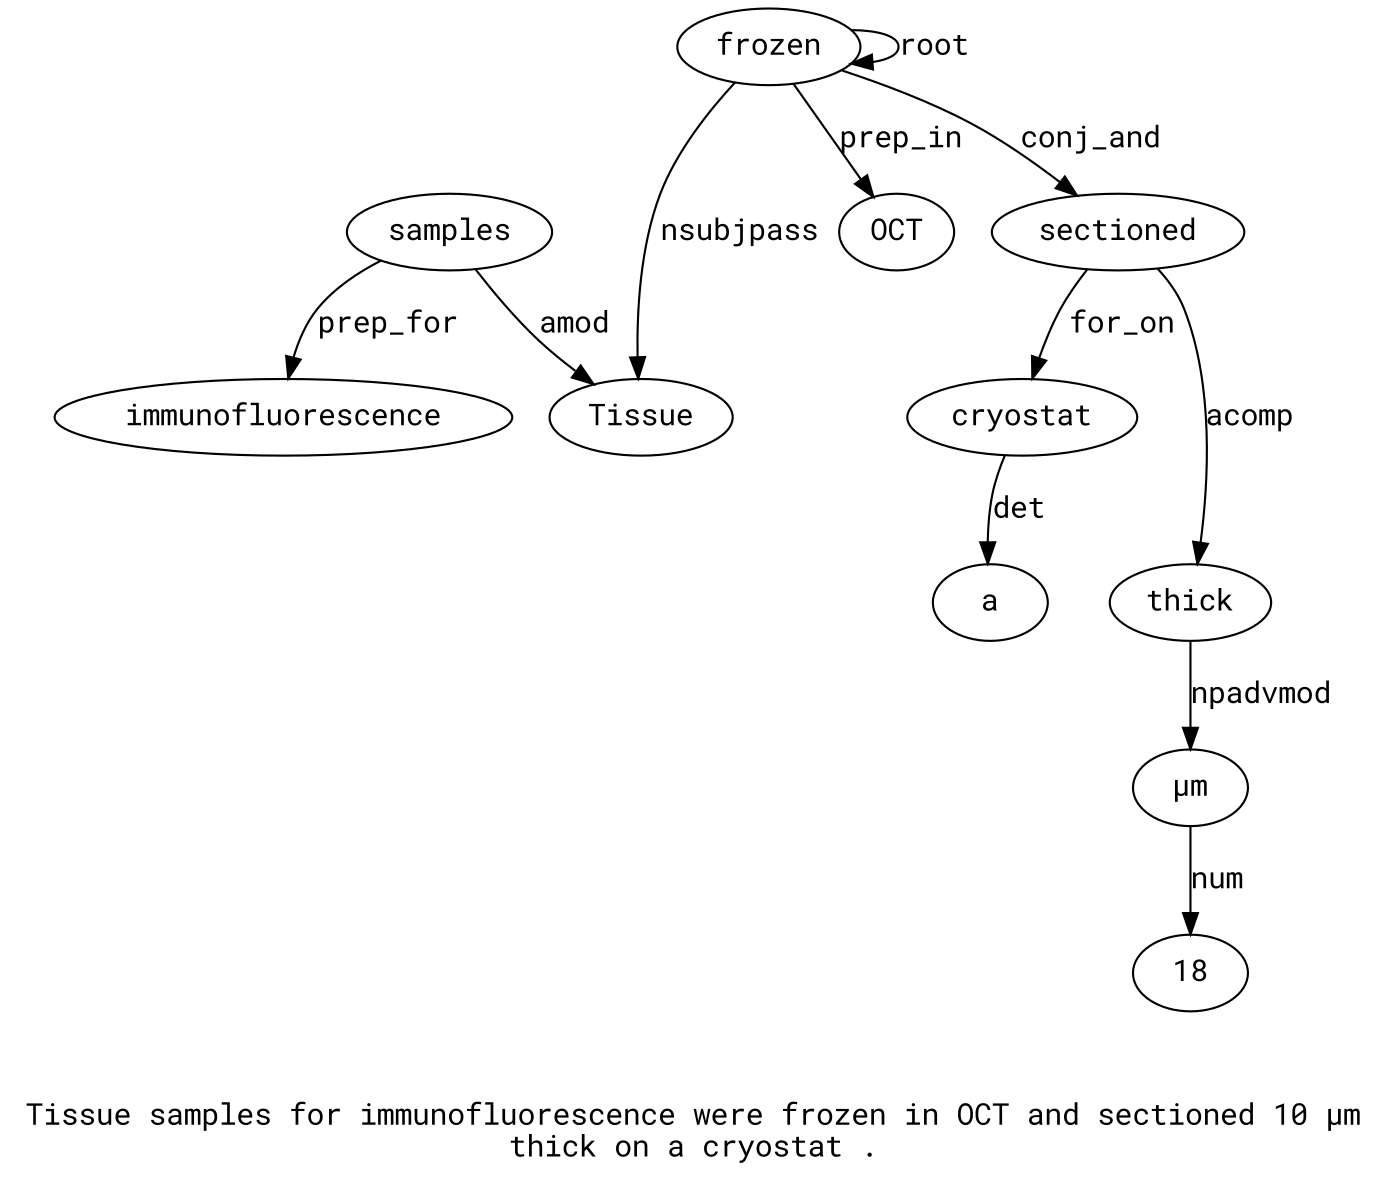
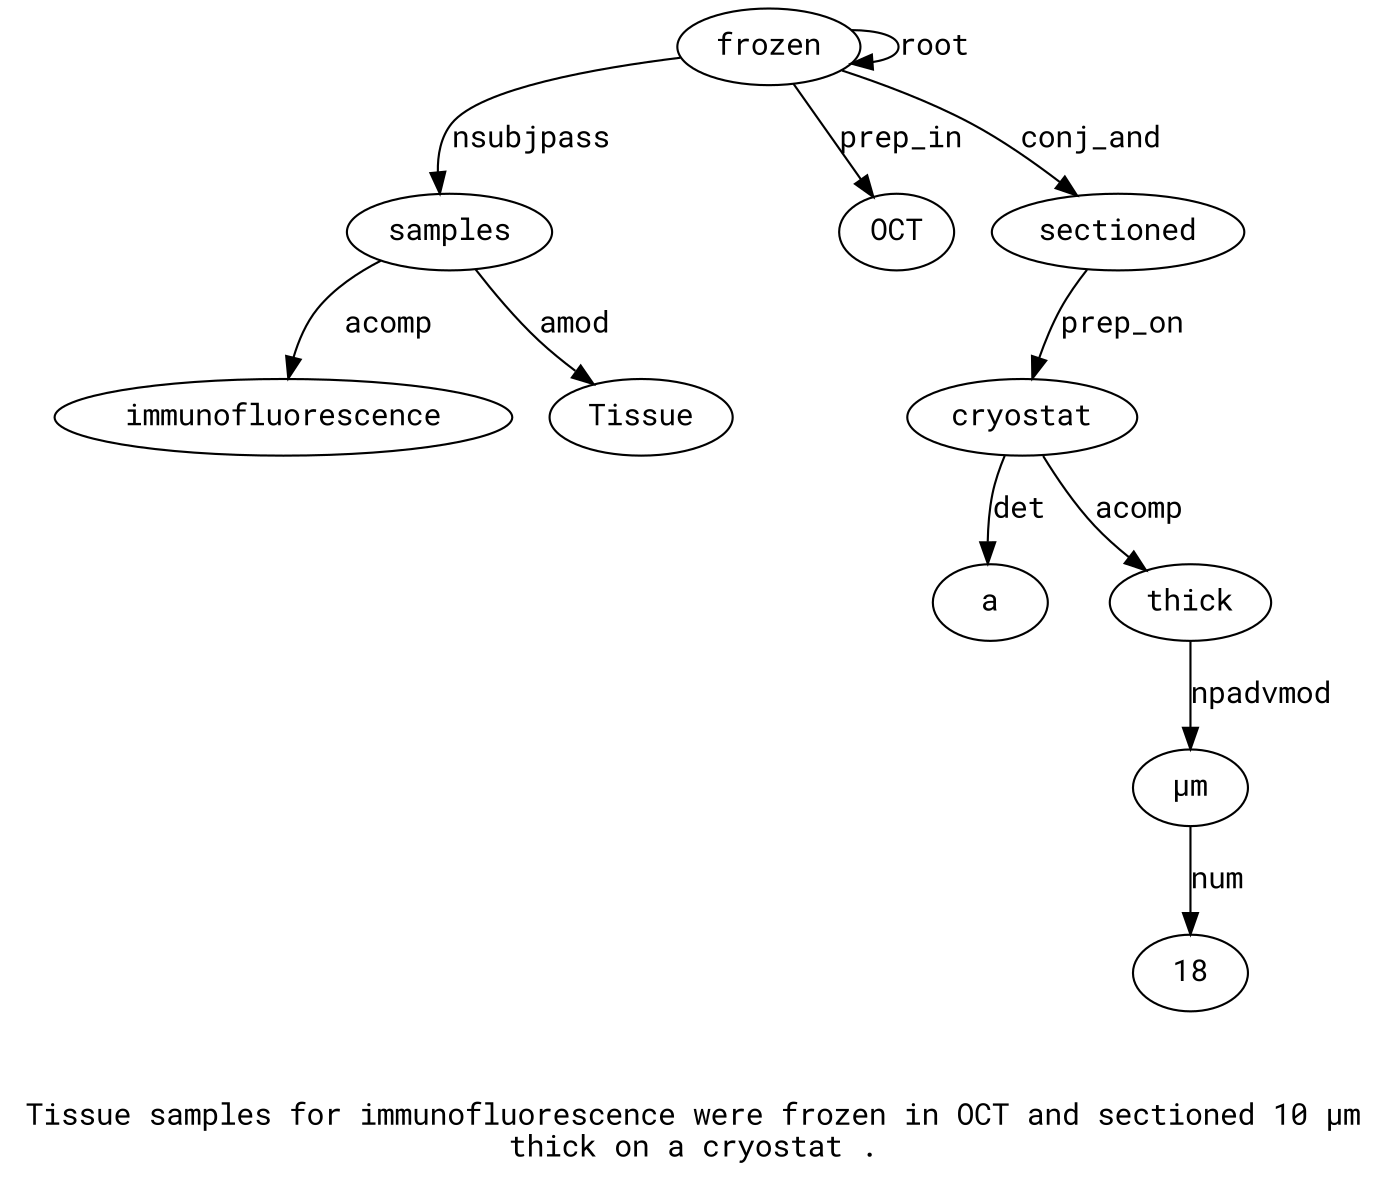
(655, 208) -> (536, 84)
(389, 325) -> (389, 325)
(1122, 325) -> (1122, 325)
(1205, 400) -> (1081, 511)
